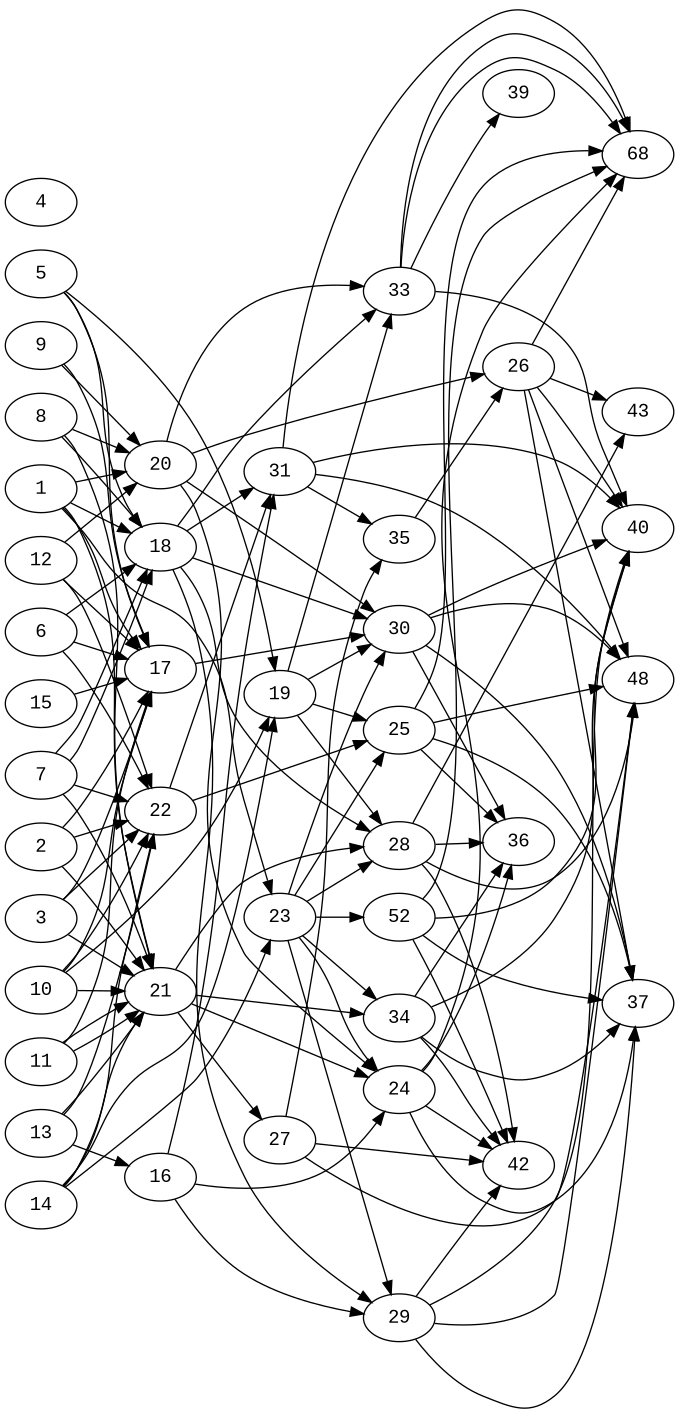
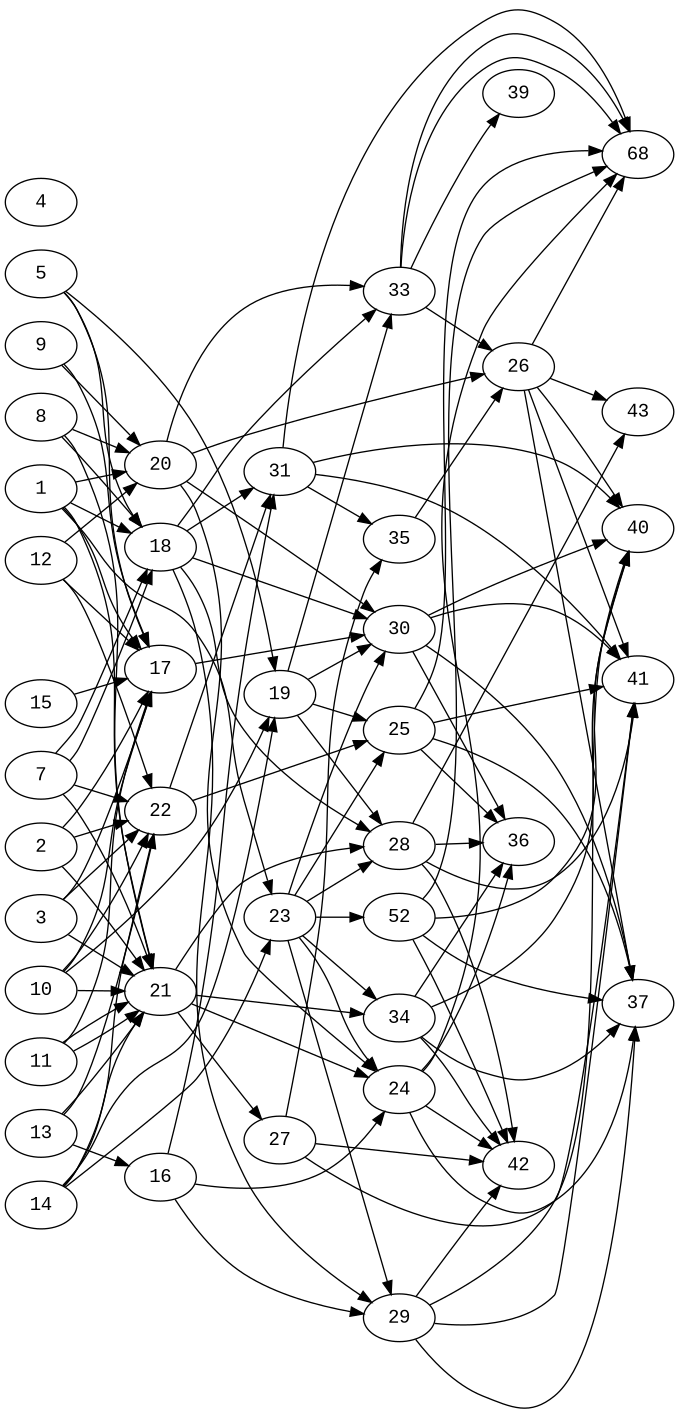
(571, 350) -> (464, 332)
(41, 632) -> none
(638, 680) -> (638, 680)
